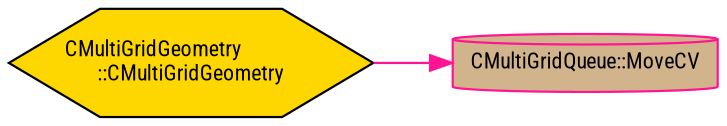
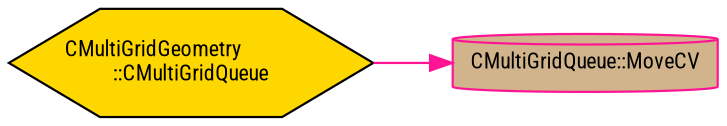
(191, 63) -> (191, 63)
